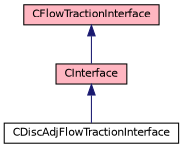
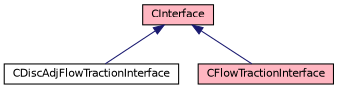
(91, 50) -> (227, 47)
